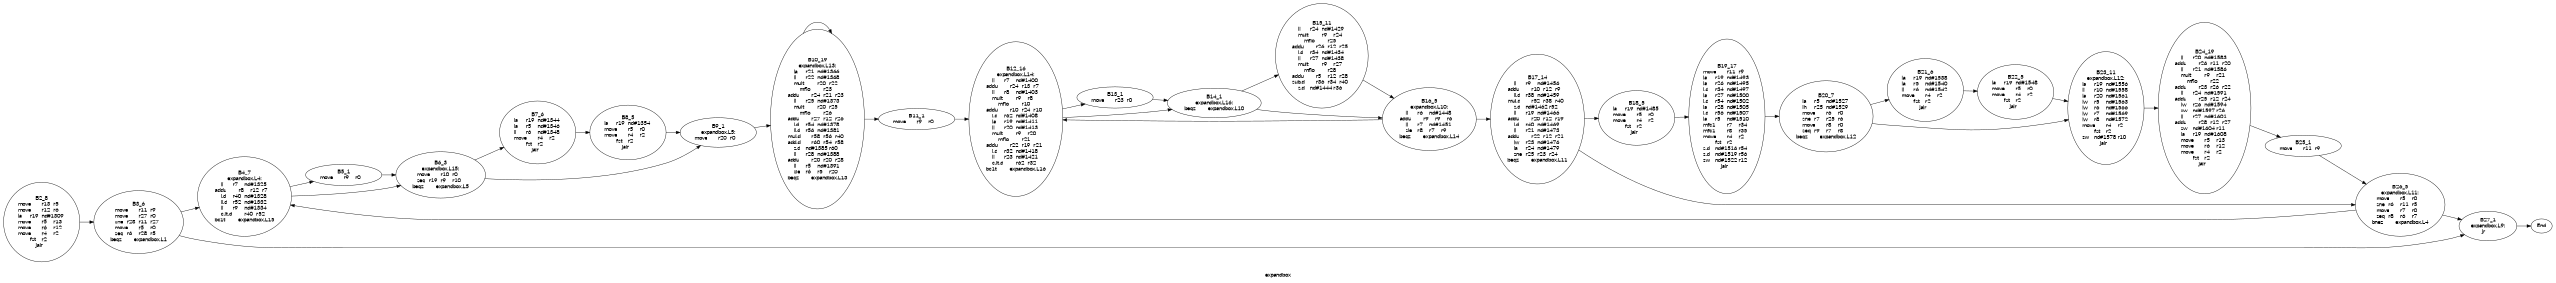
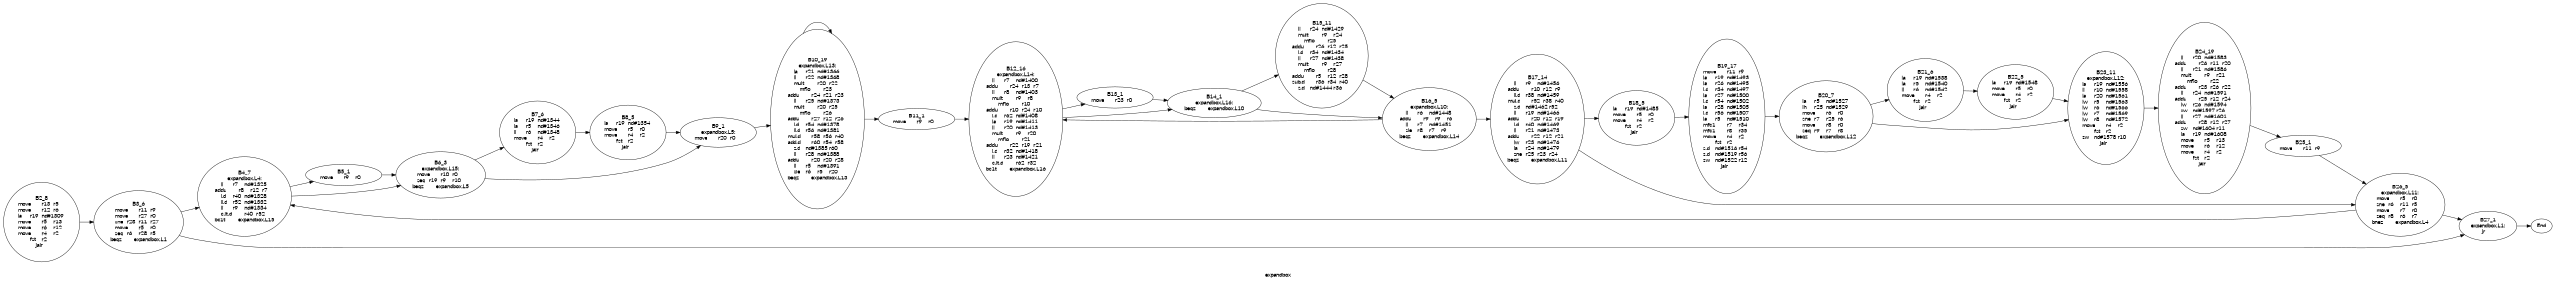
(2488, 226) -> (2488, 226)
